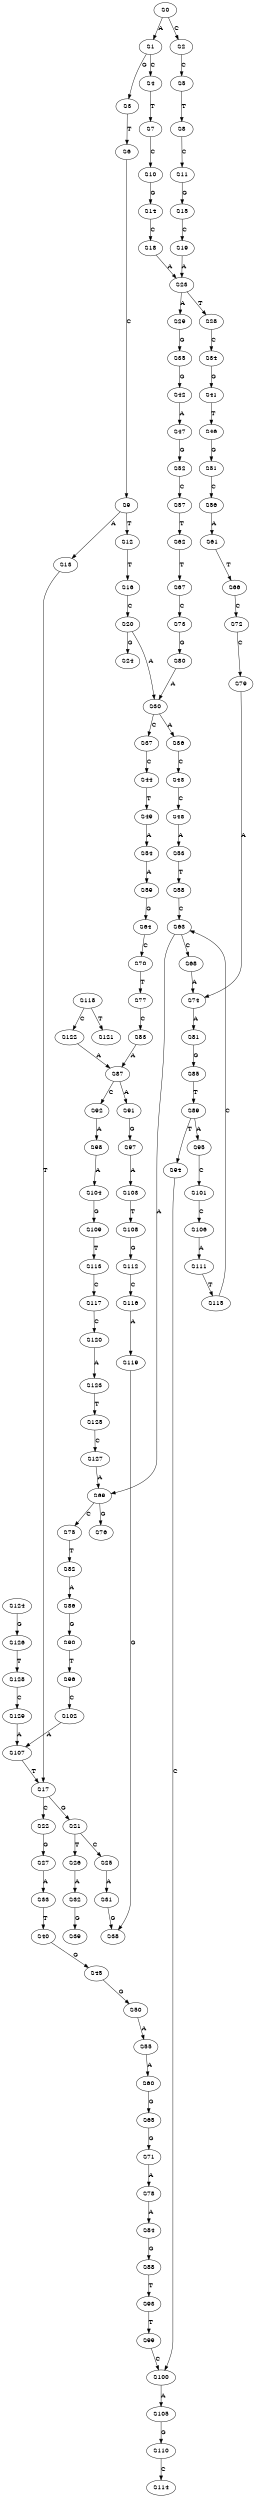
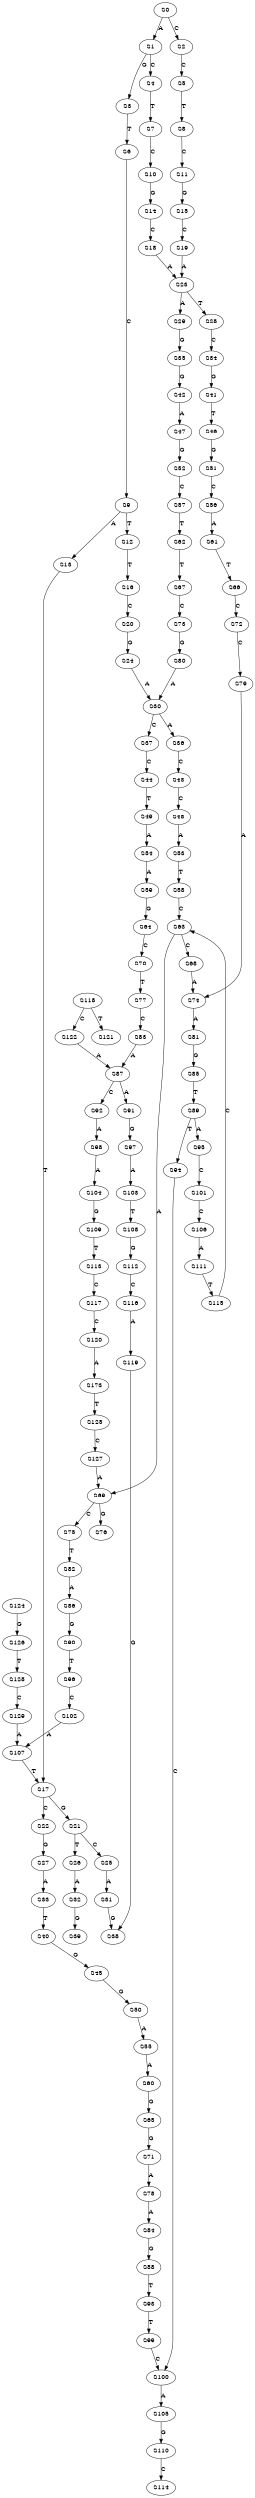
(147, 662) -> (139, 682)
(94, 1386) -> (94, 1386)
